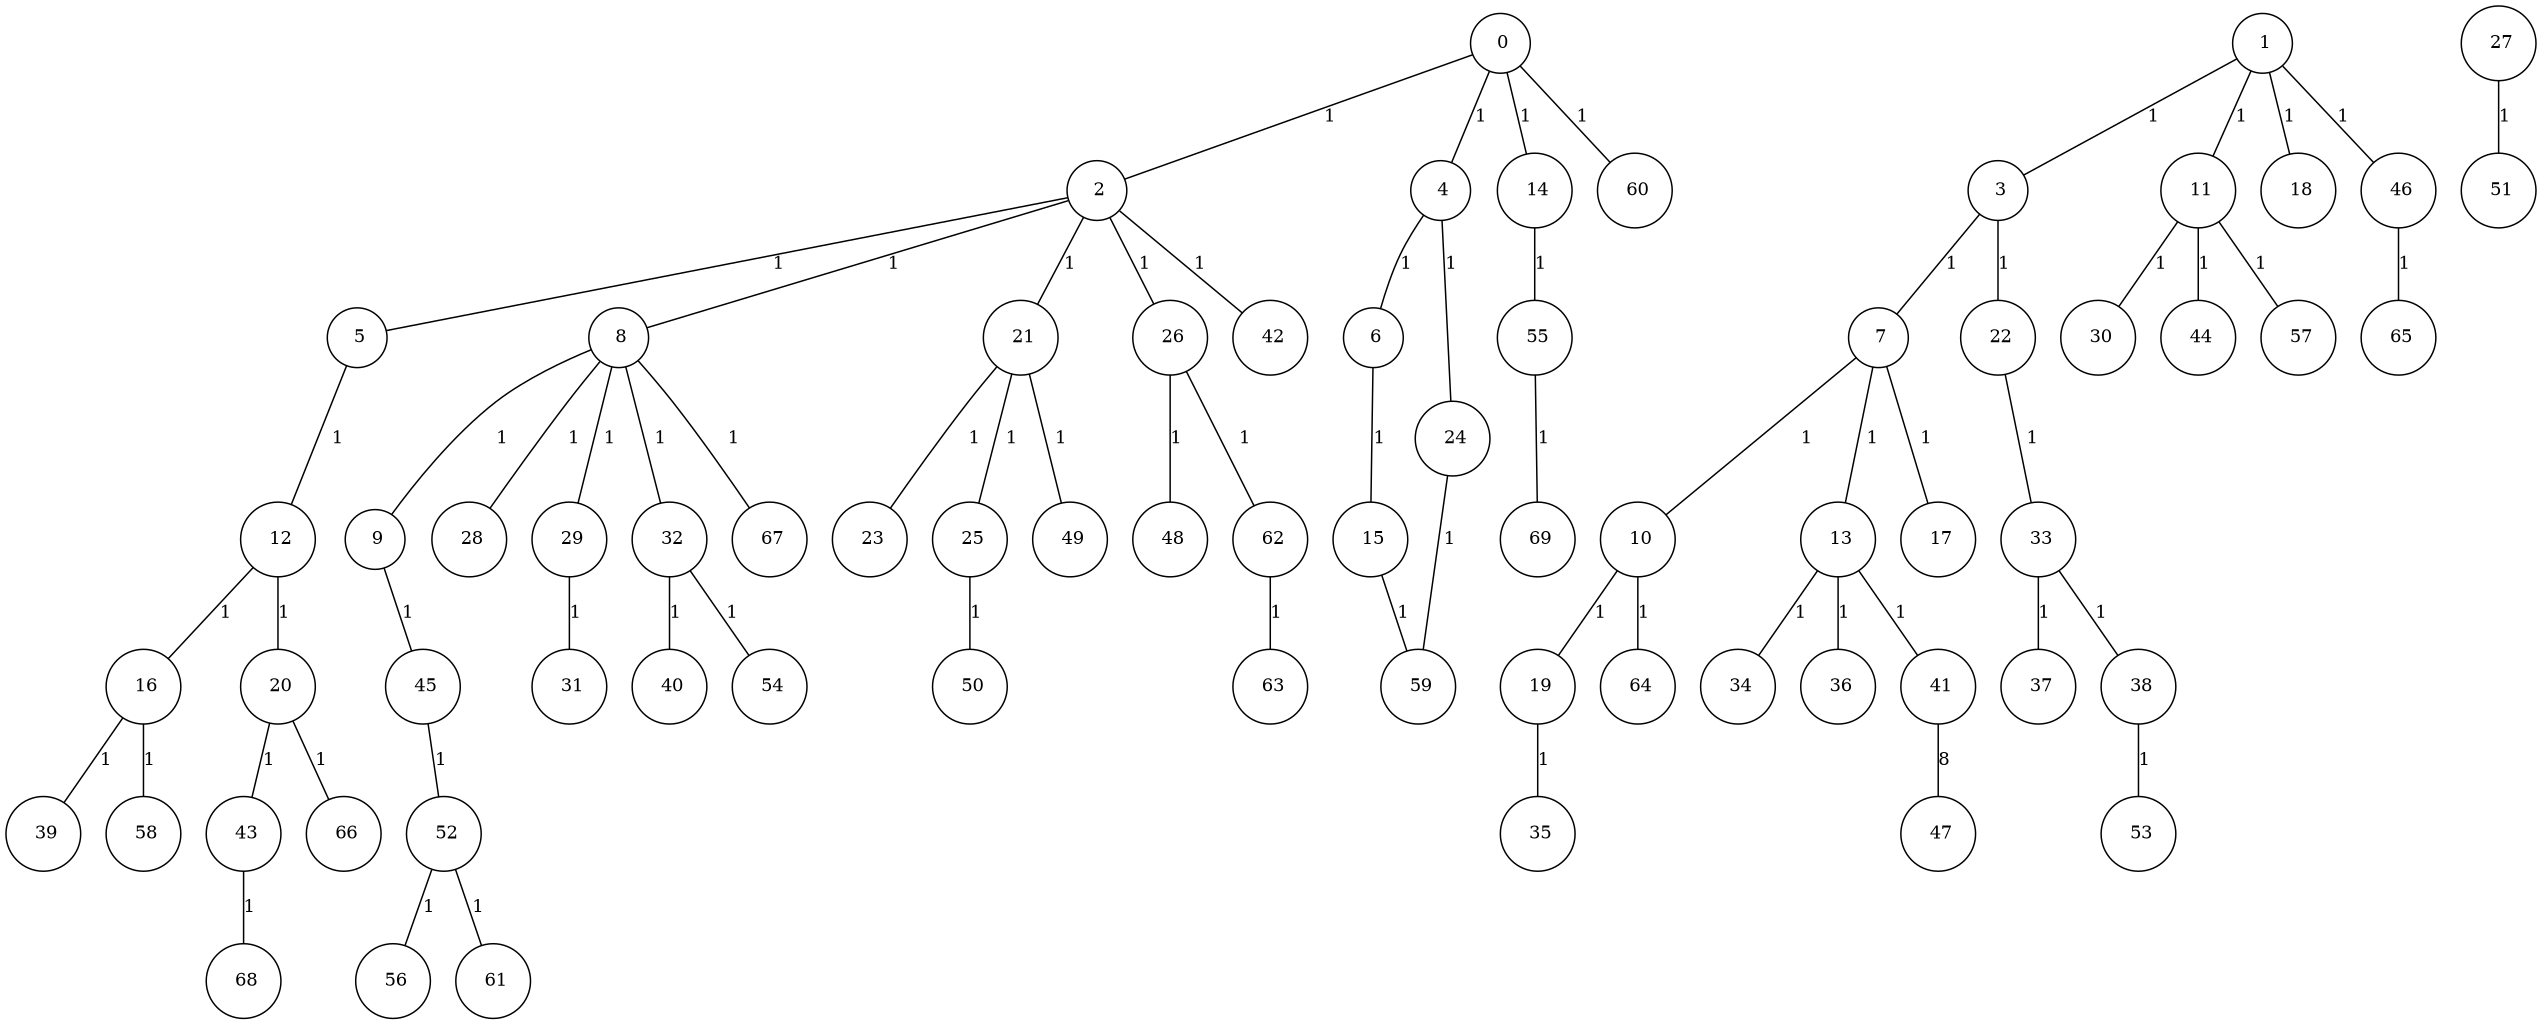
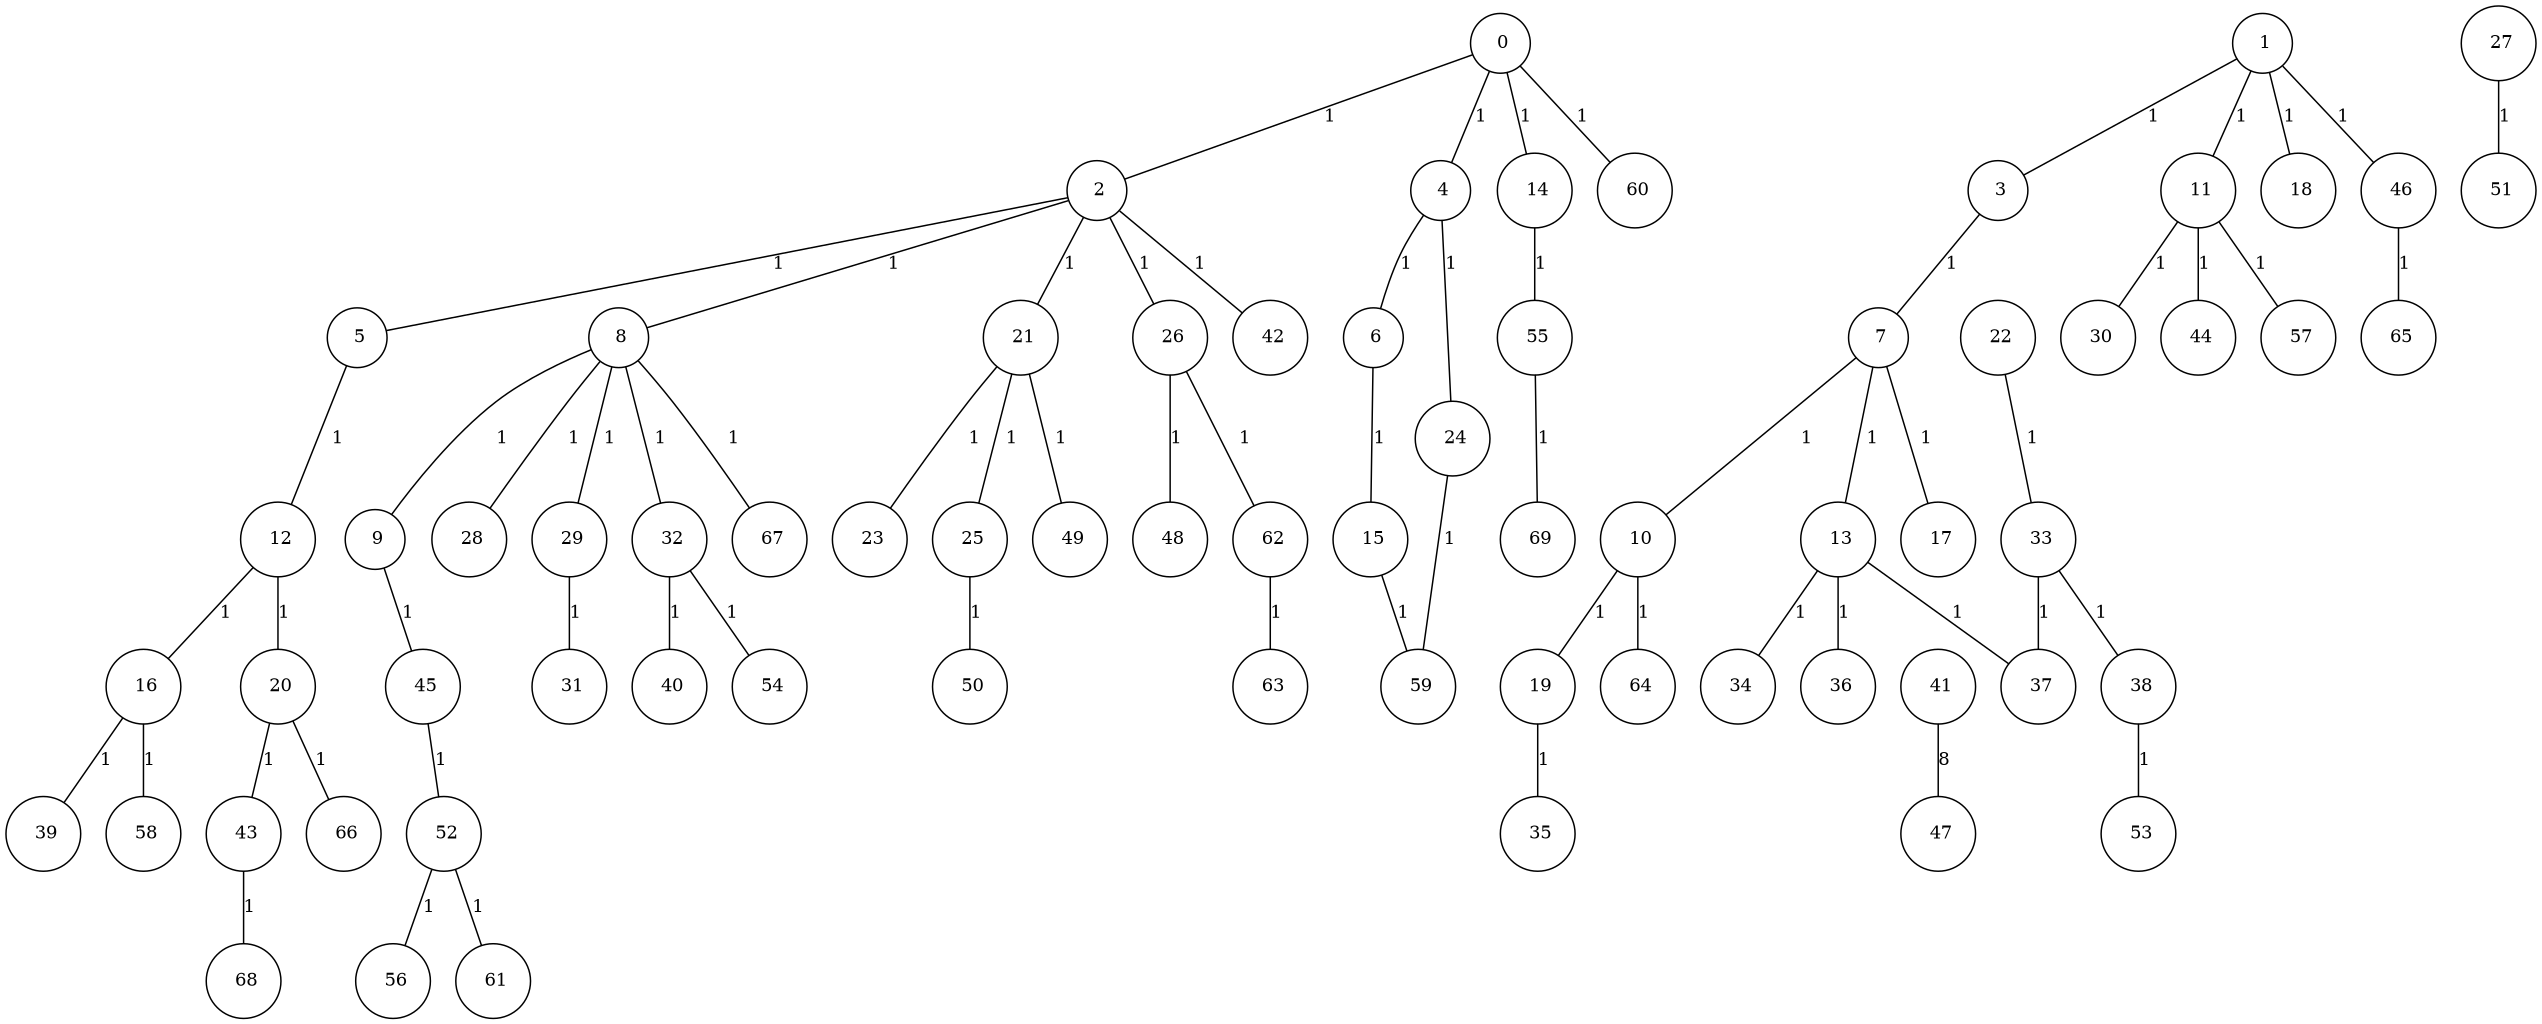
(1998, 261) -> none
(1888, 613) -> (1938, 613)
